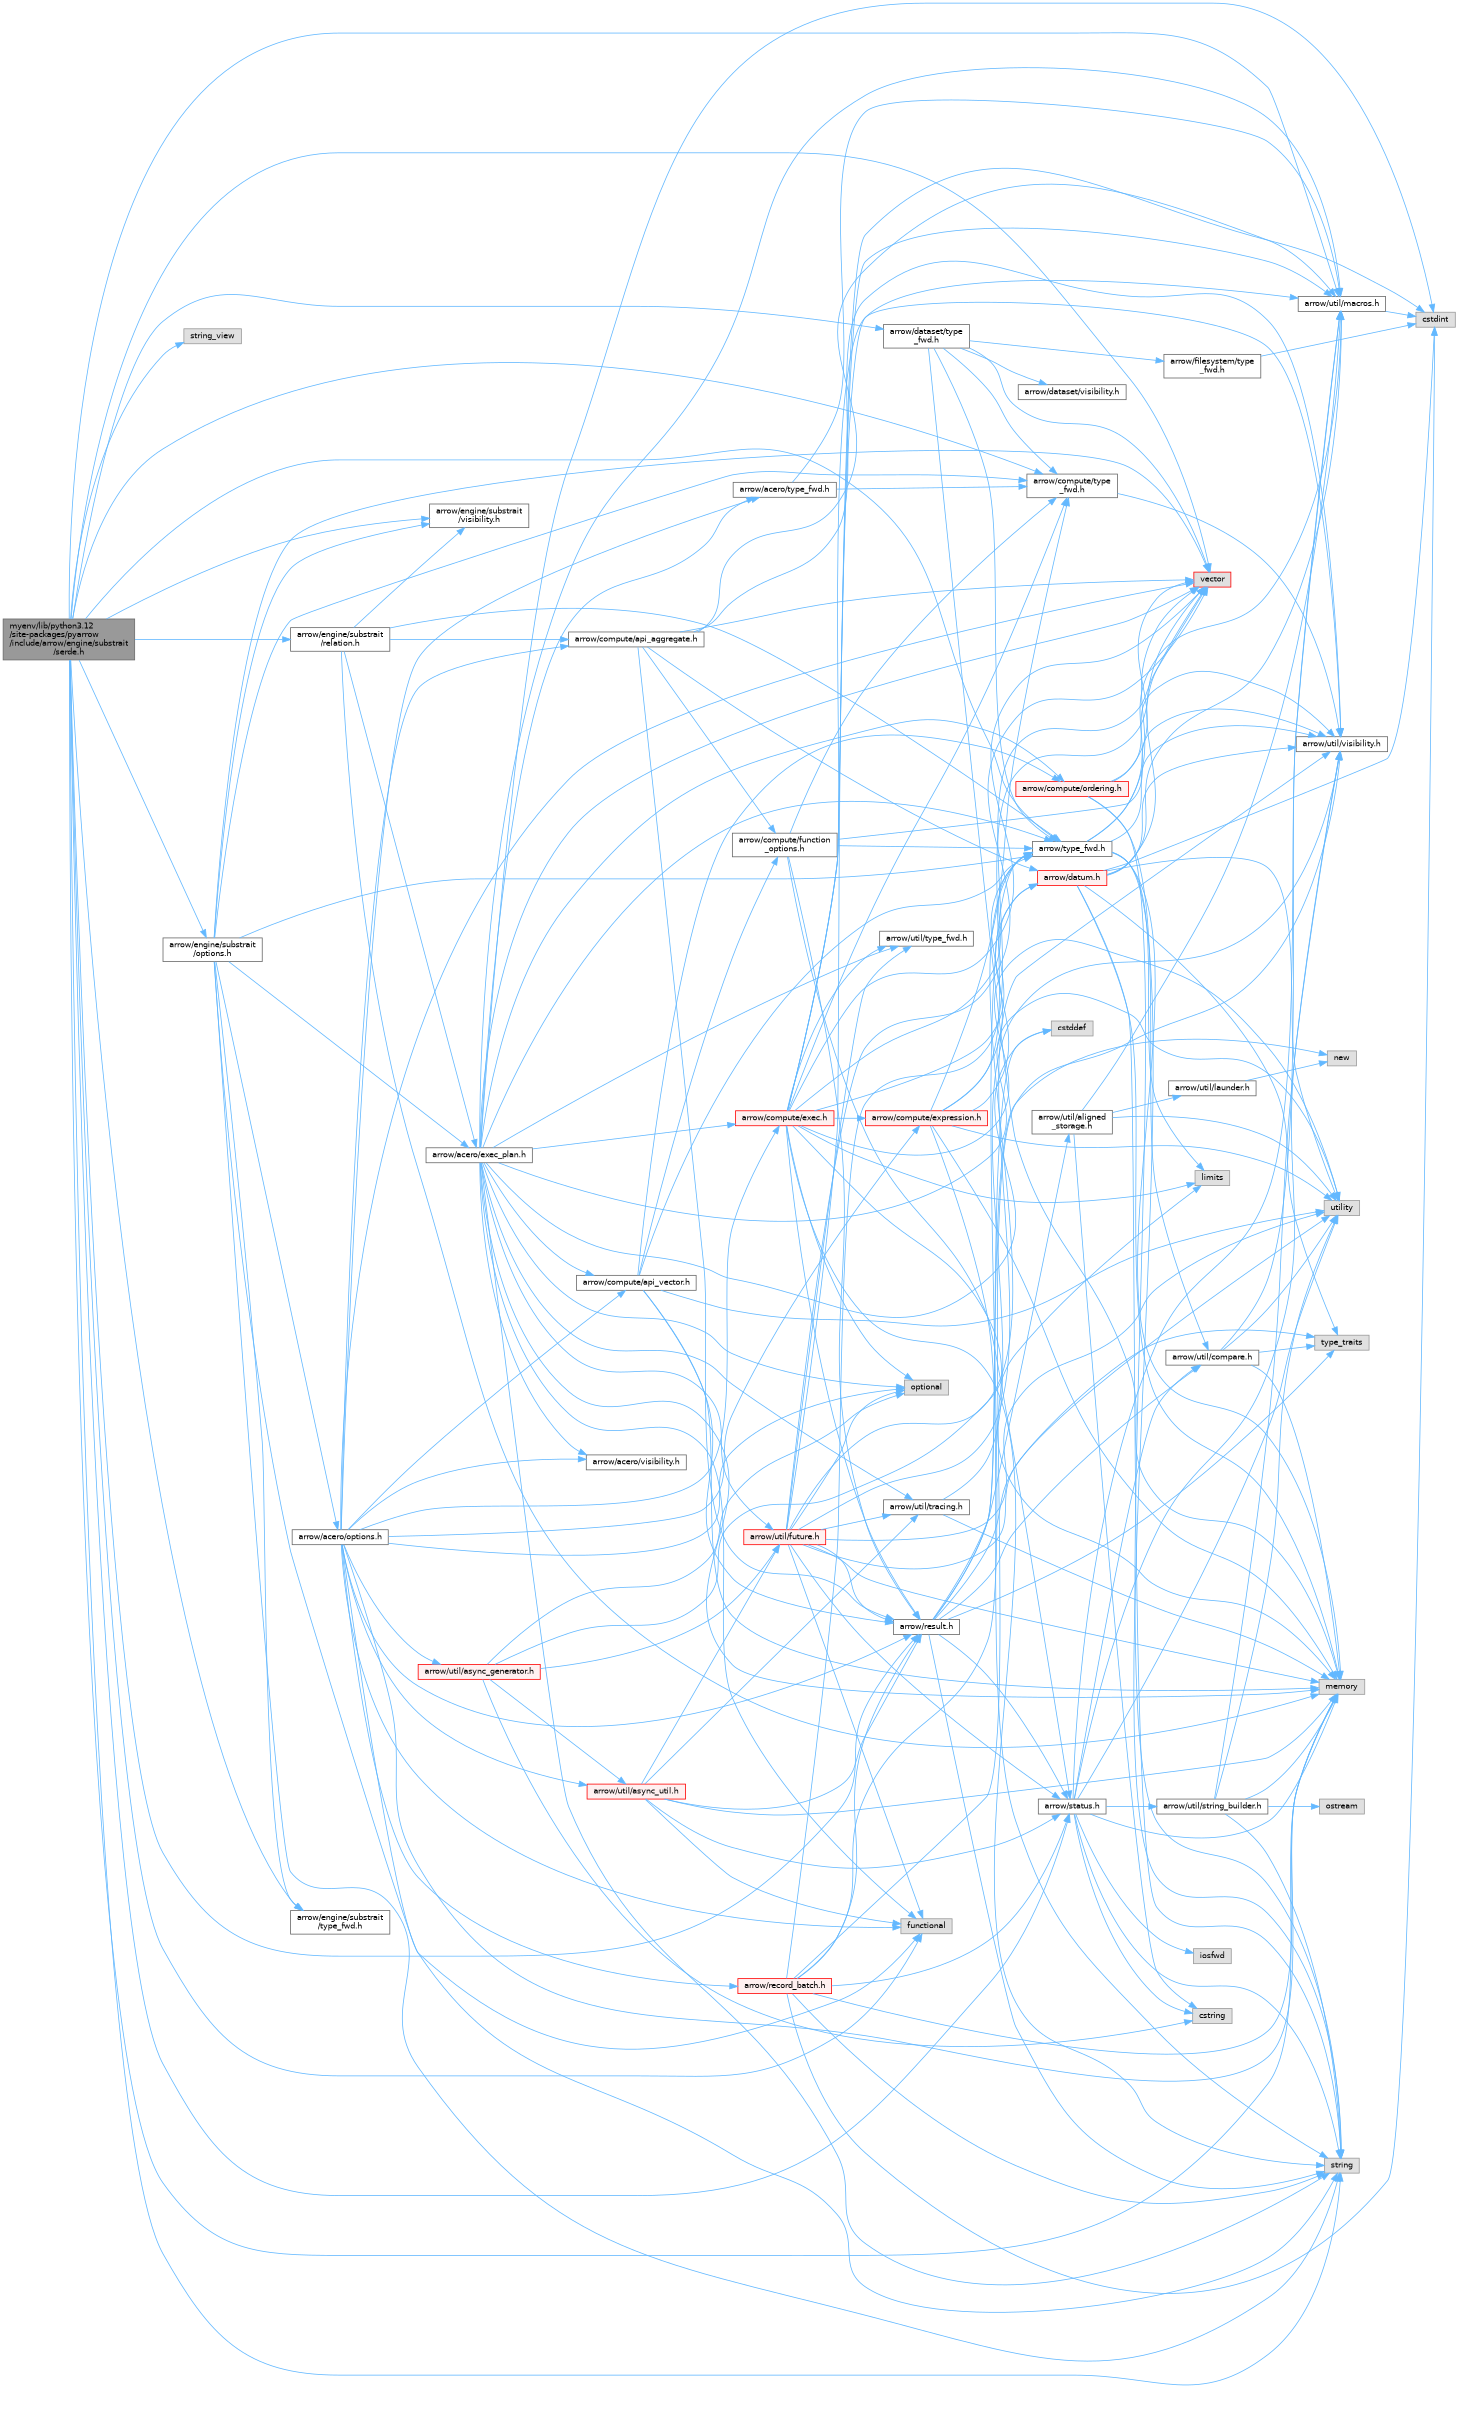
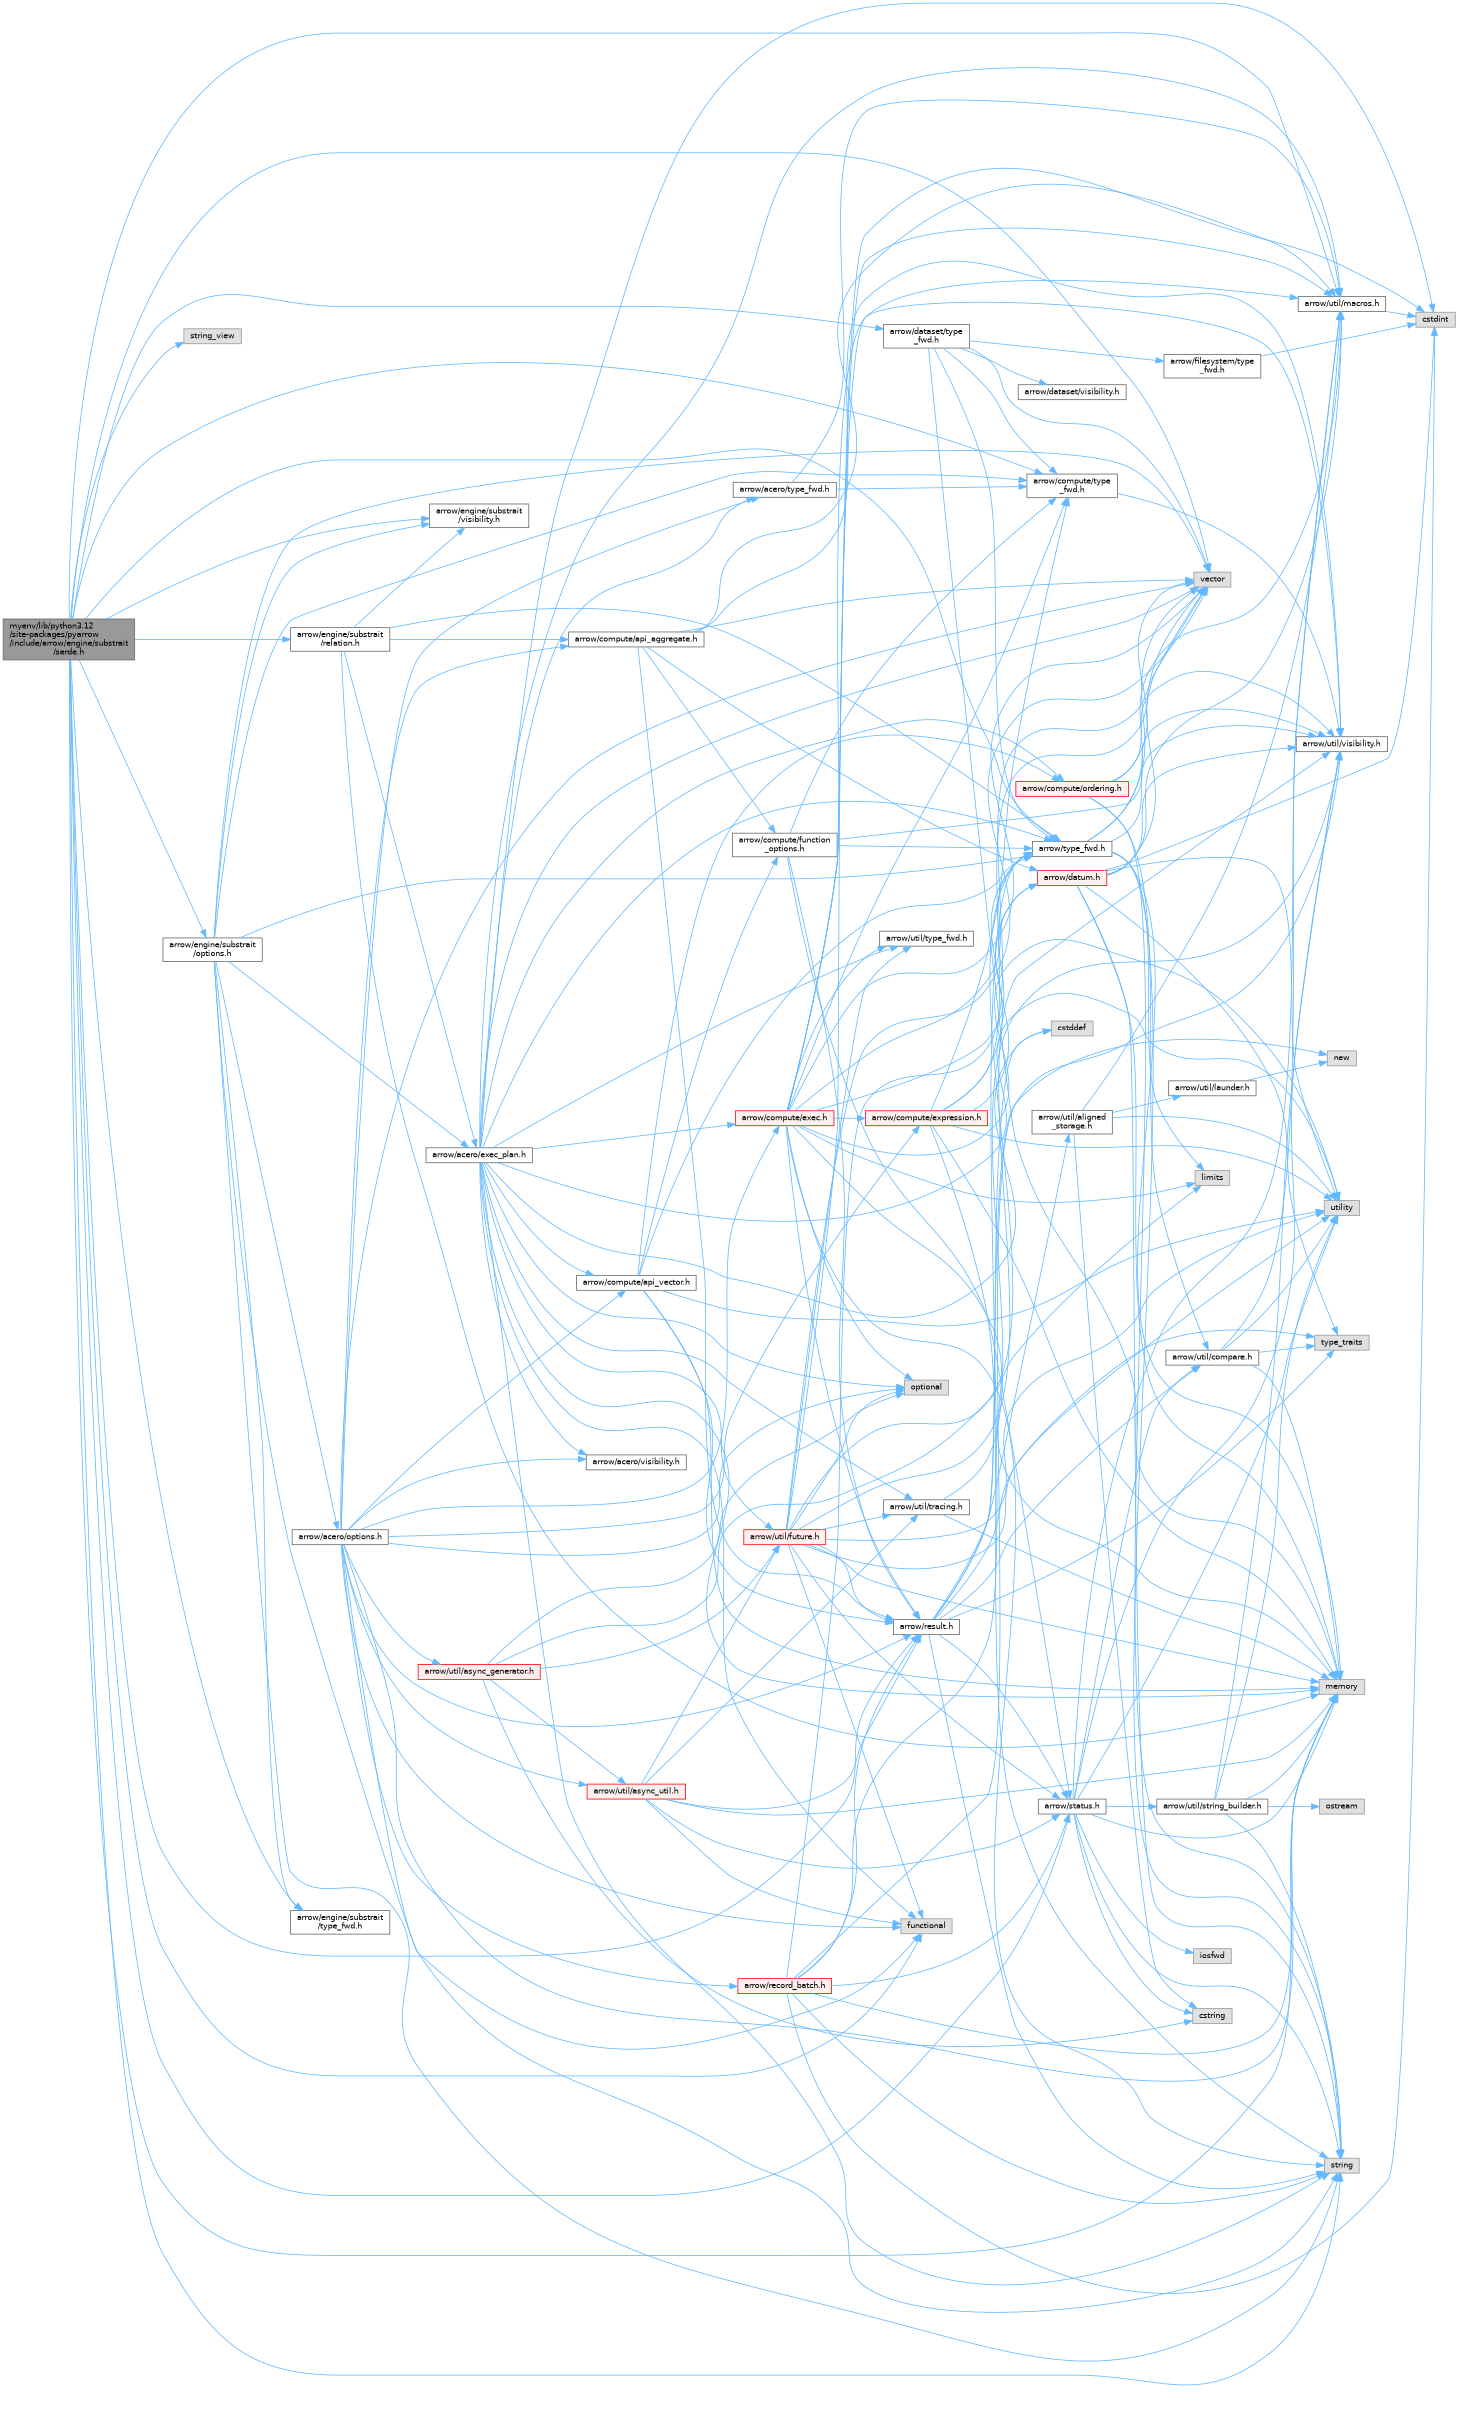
(1212, 580) -> (1212, 580)
